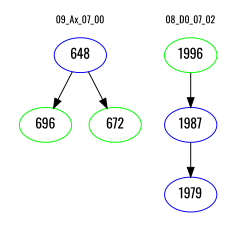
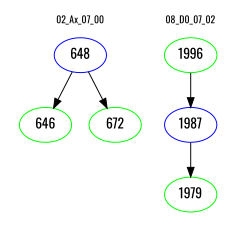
(80, 21) -> (80, 21)
(45, 125) -> (45, 125)
(191, 195) -> (191, 195)
